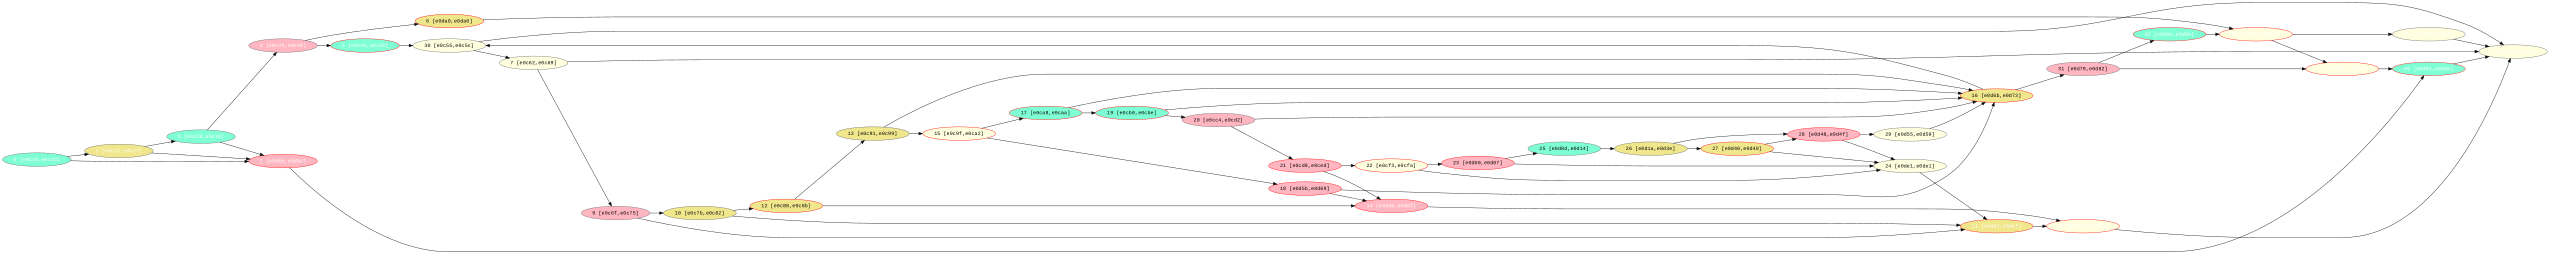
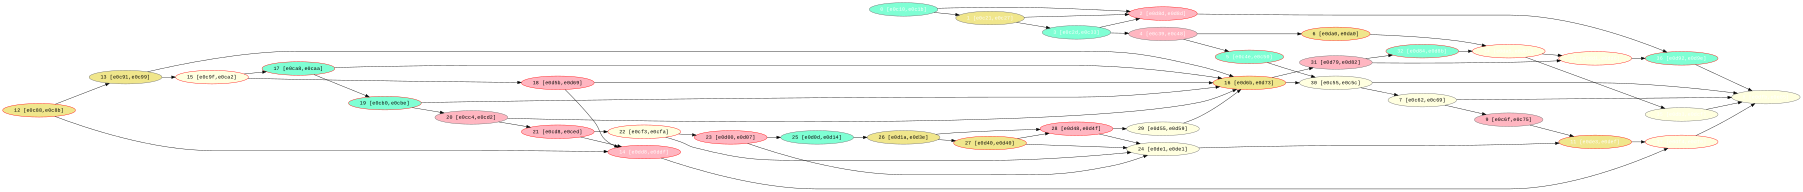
(700, 213) -> none
